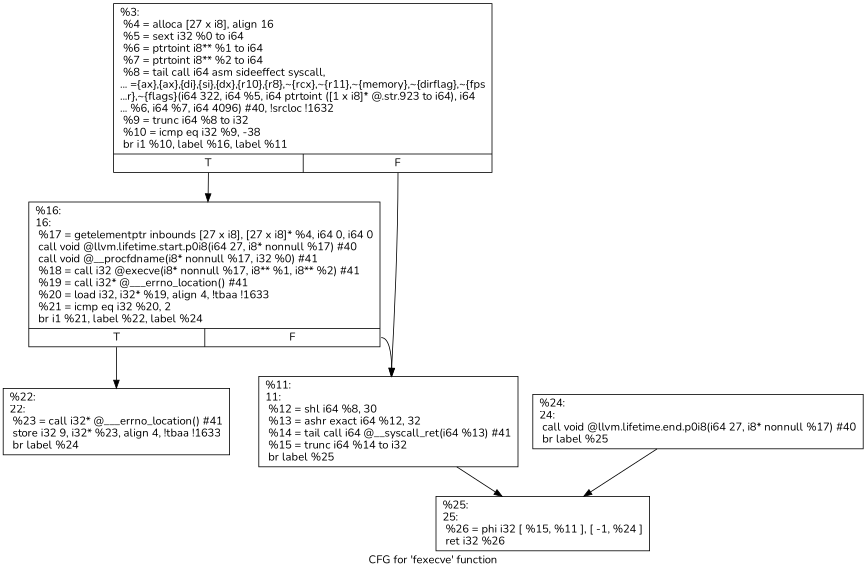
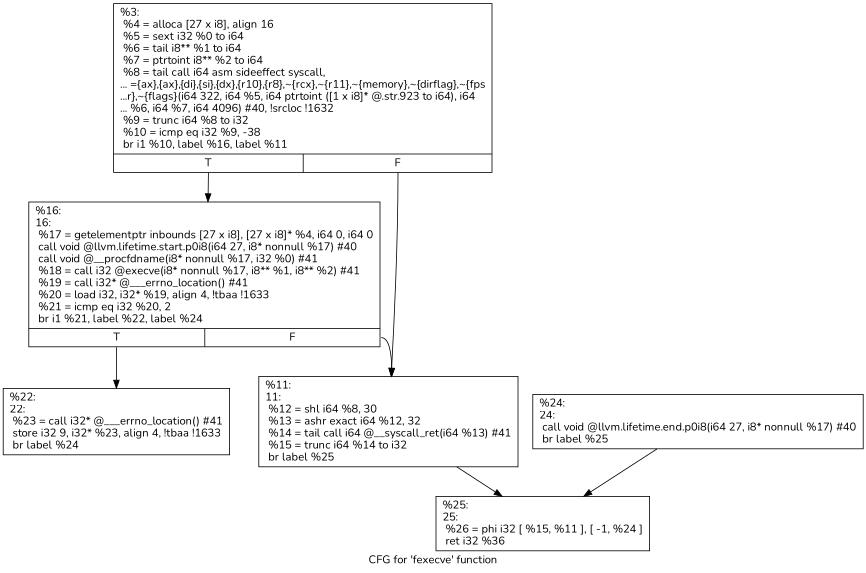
(192, 48) -> (181, 48)
(474, 541) -> (474, 541)
